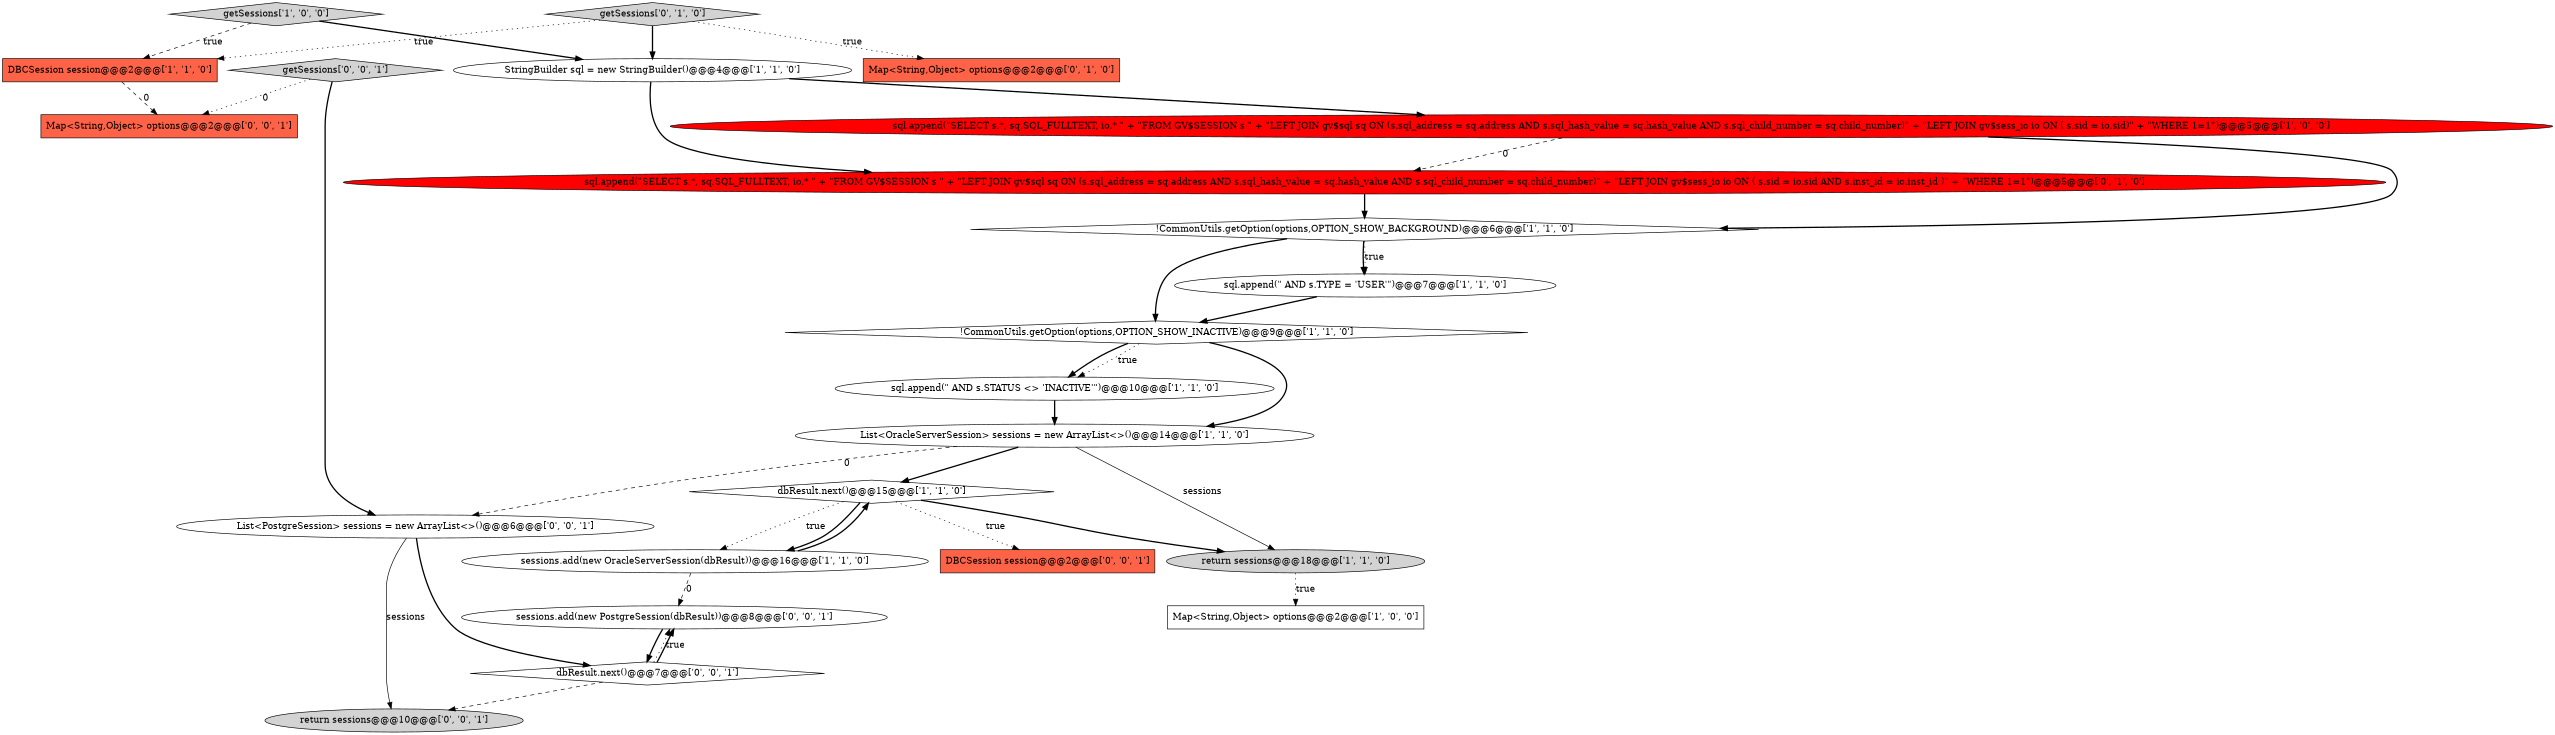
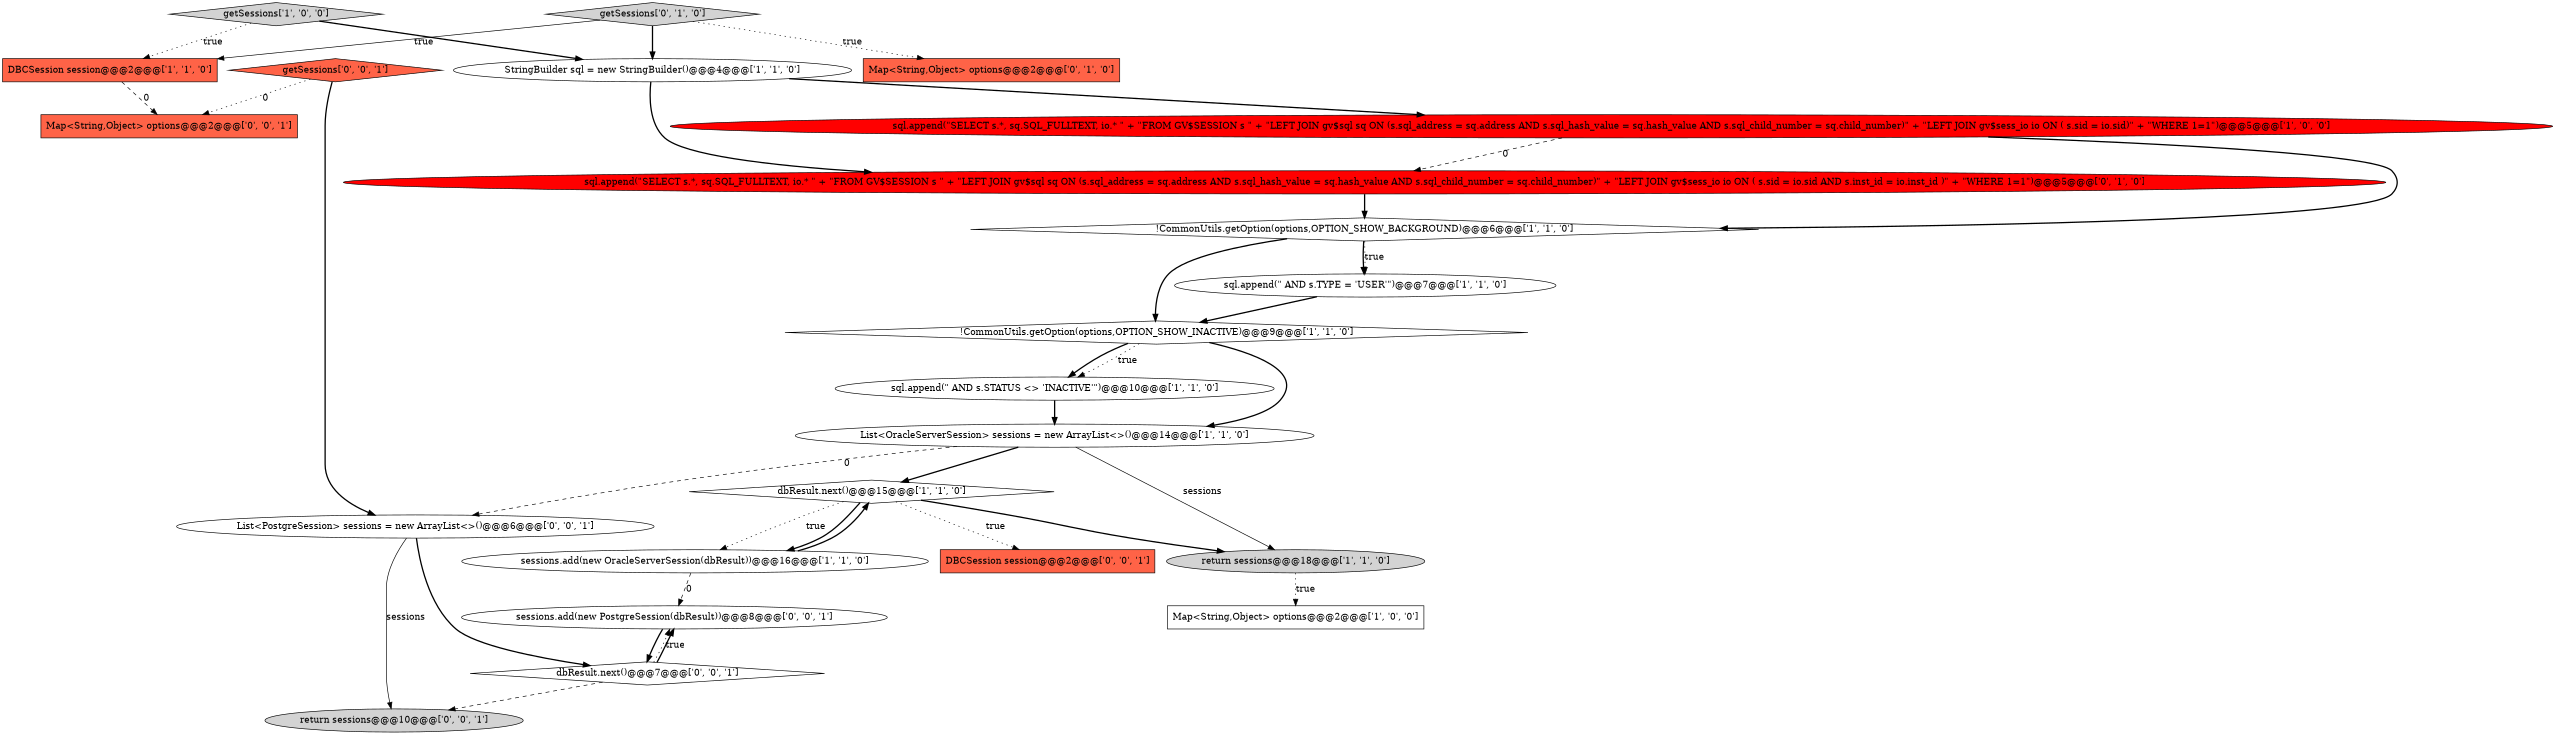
(412, 39) -> (412, 39)
(200, 40) -> (200, 40)
(335, 70) -> (335, 70)
